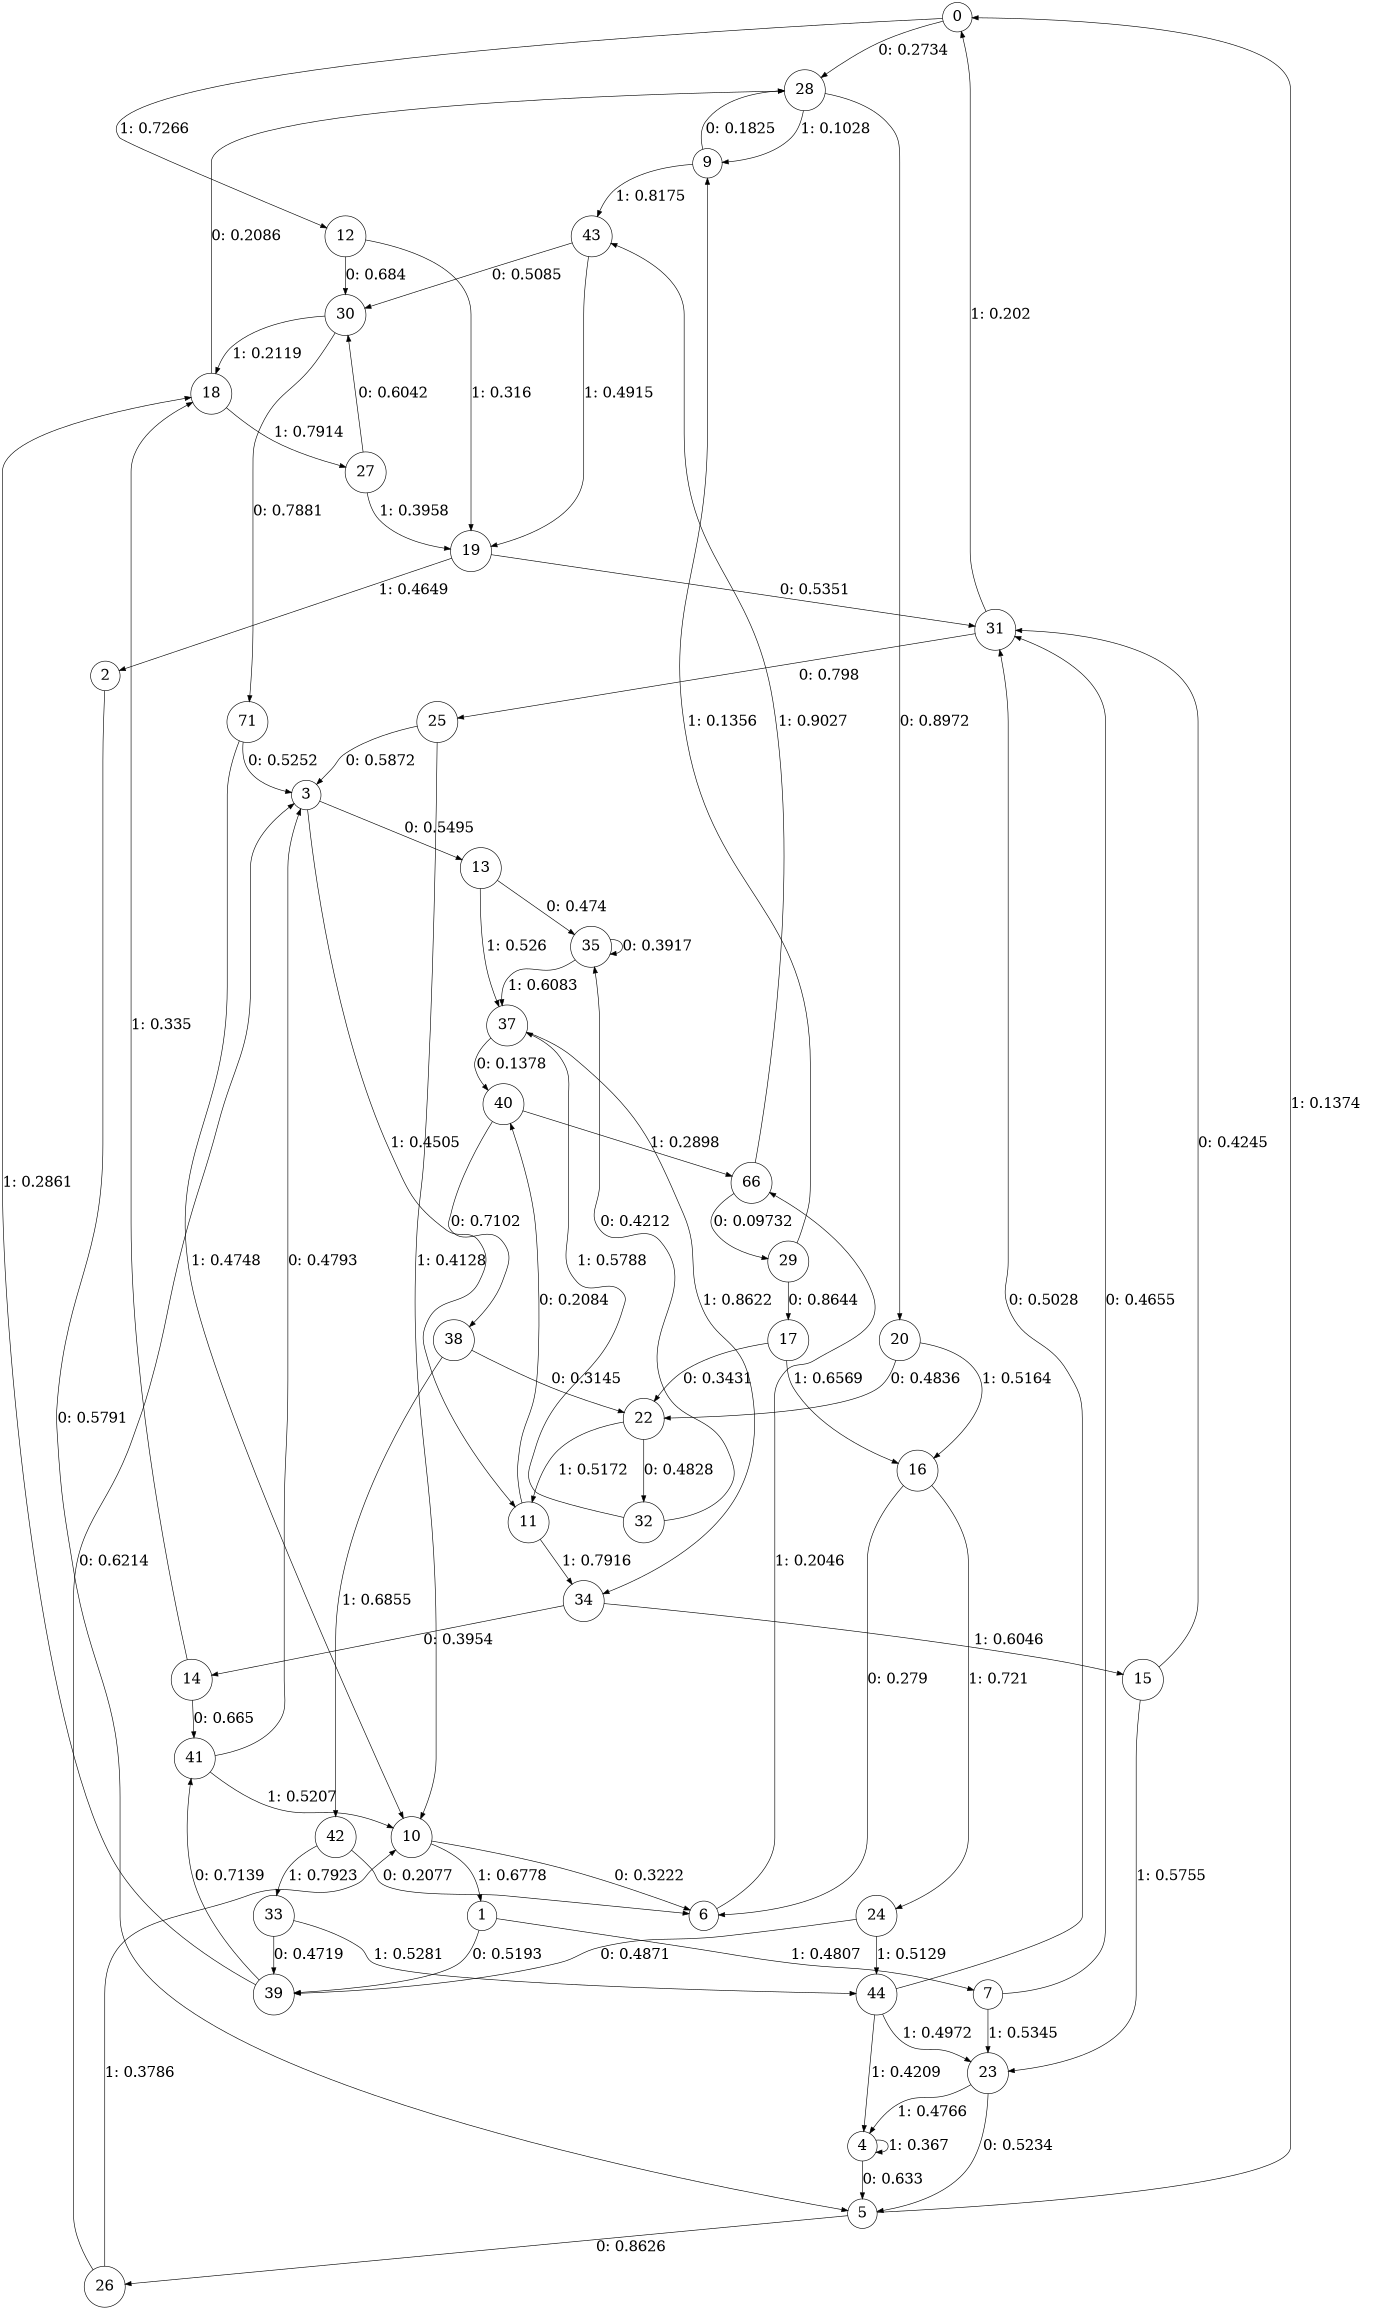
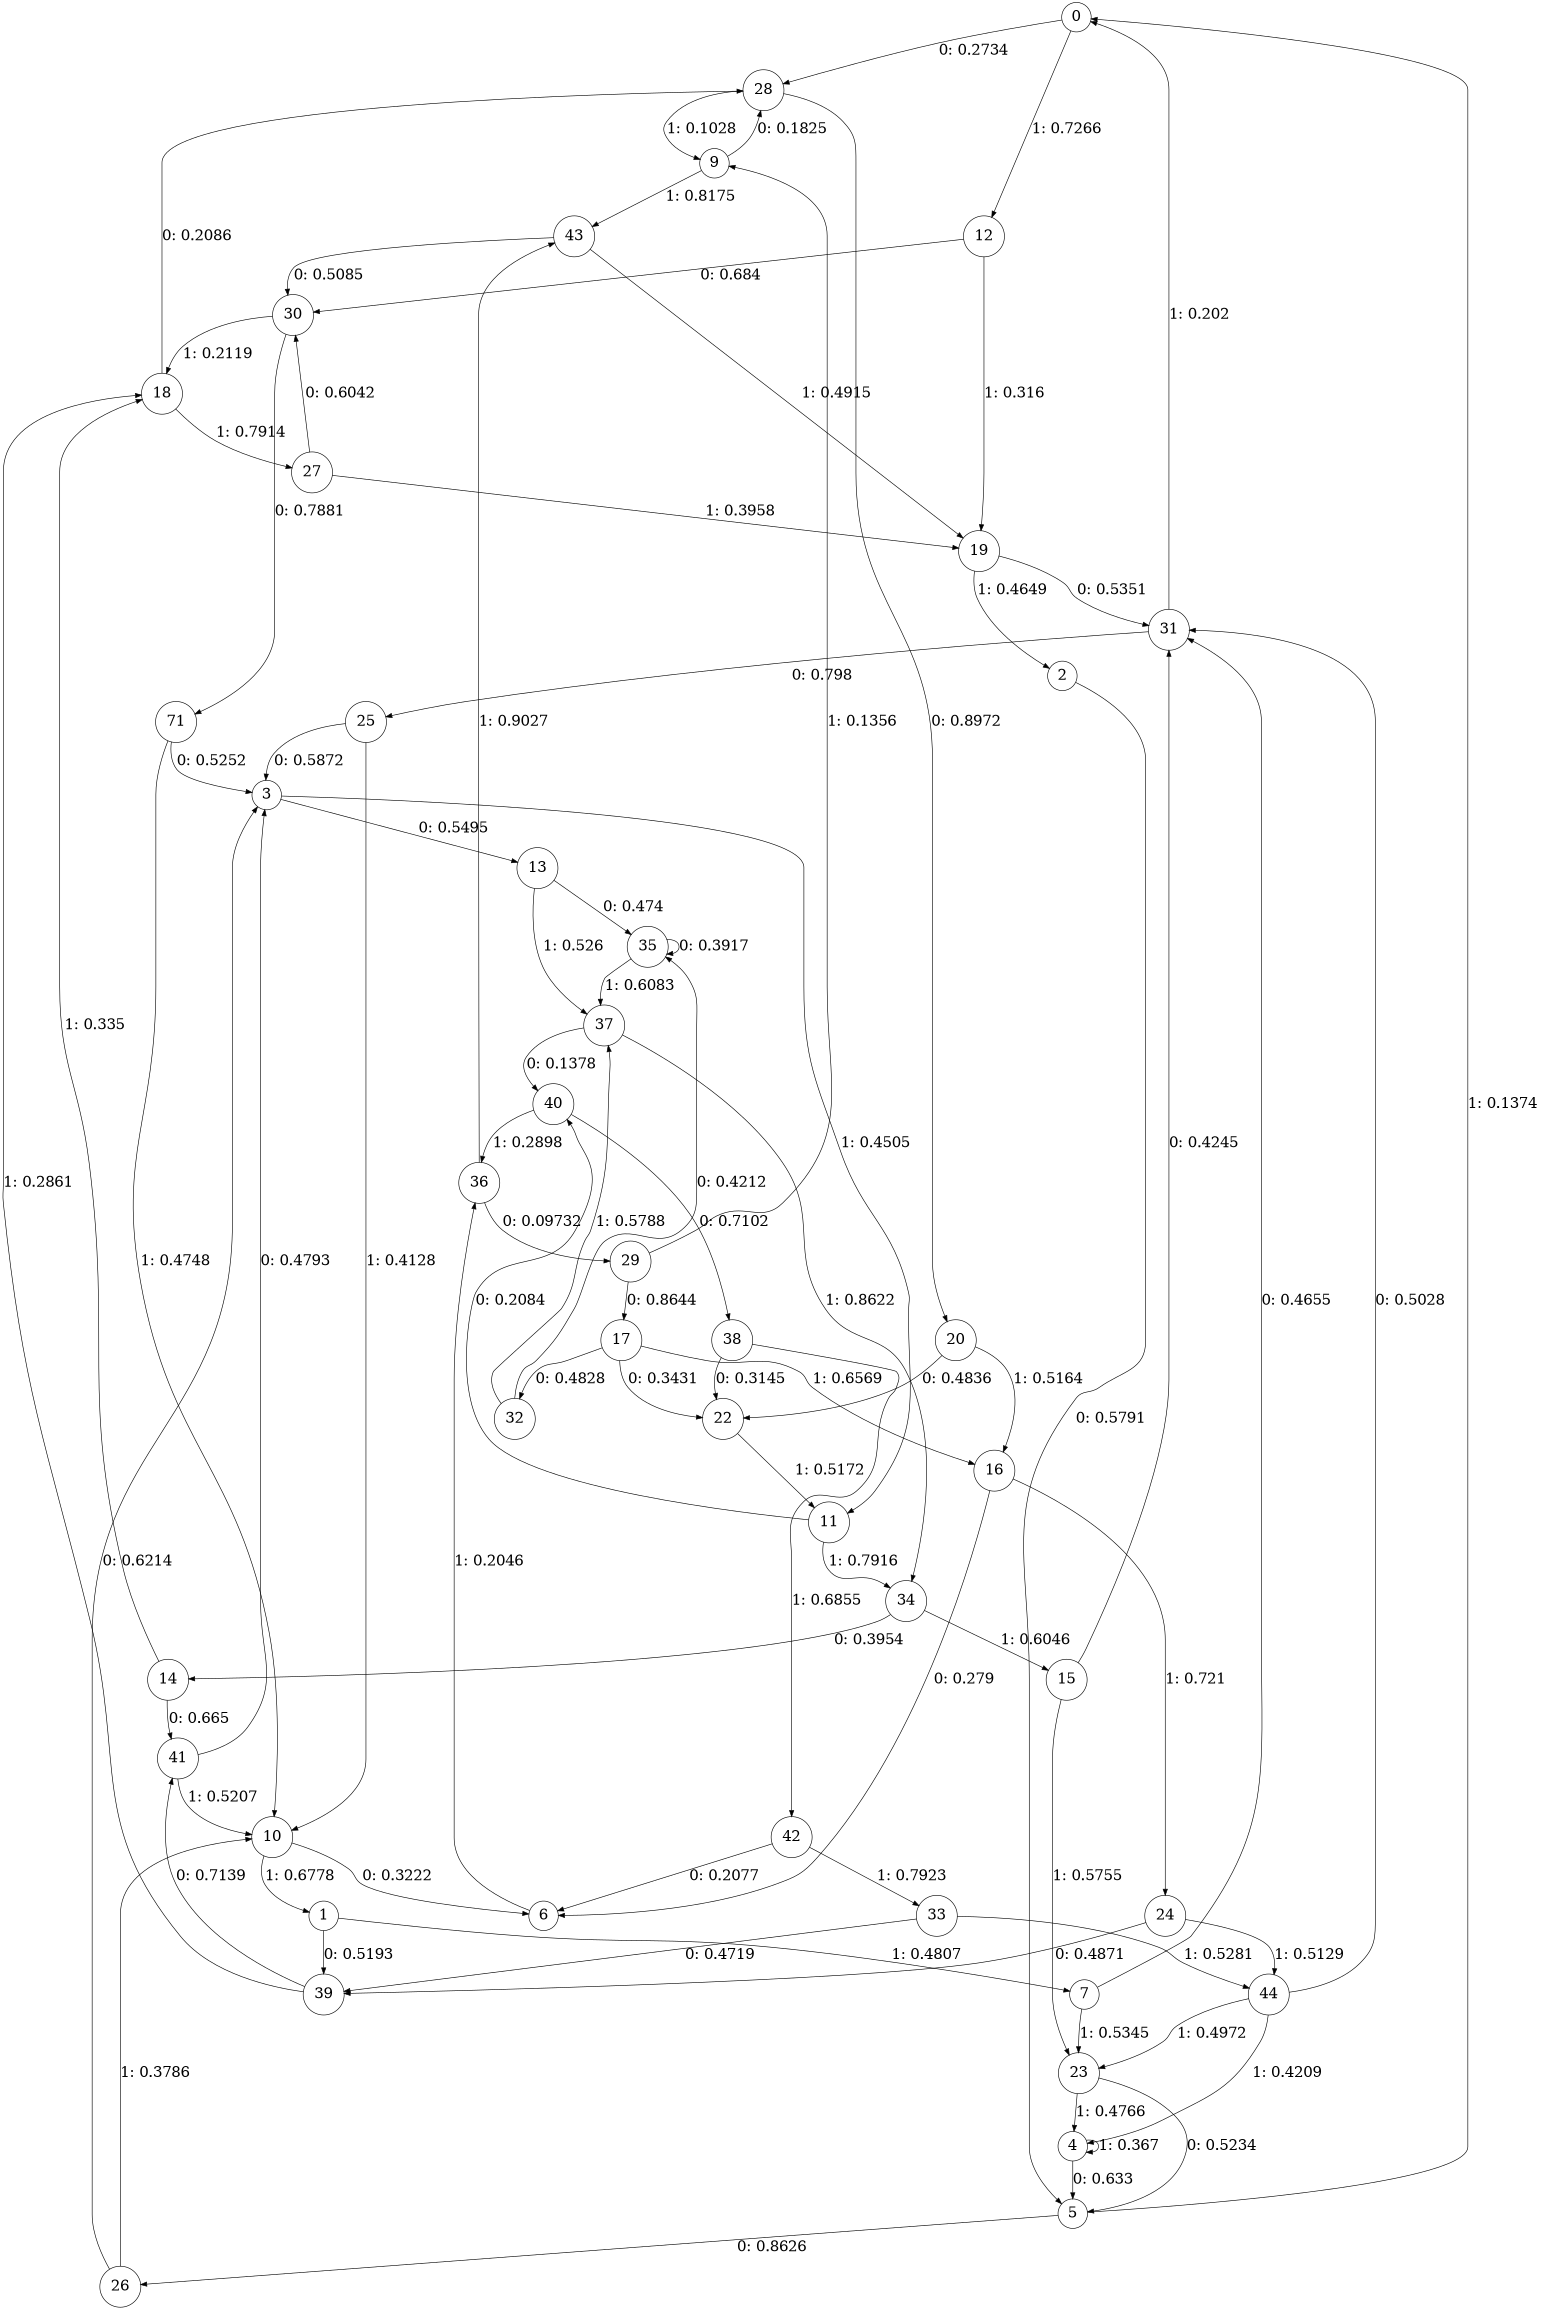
(752, 1183) -> (479, 1183)
(644, 1468) -> (556, 1363)
